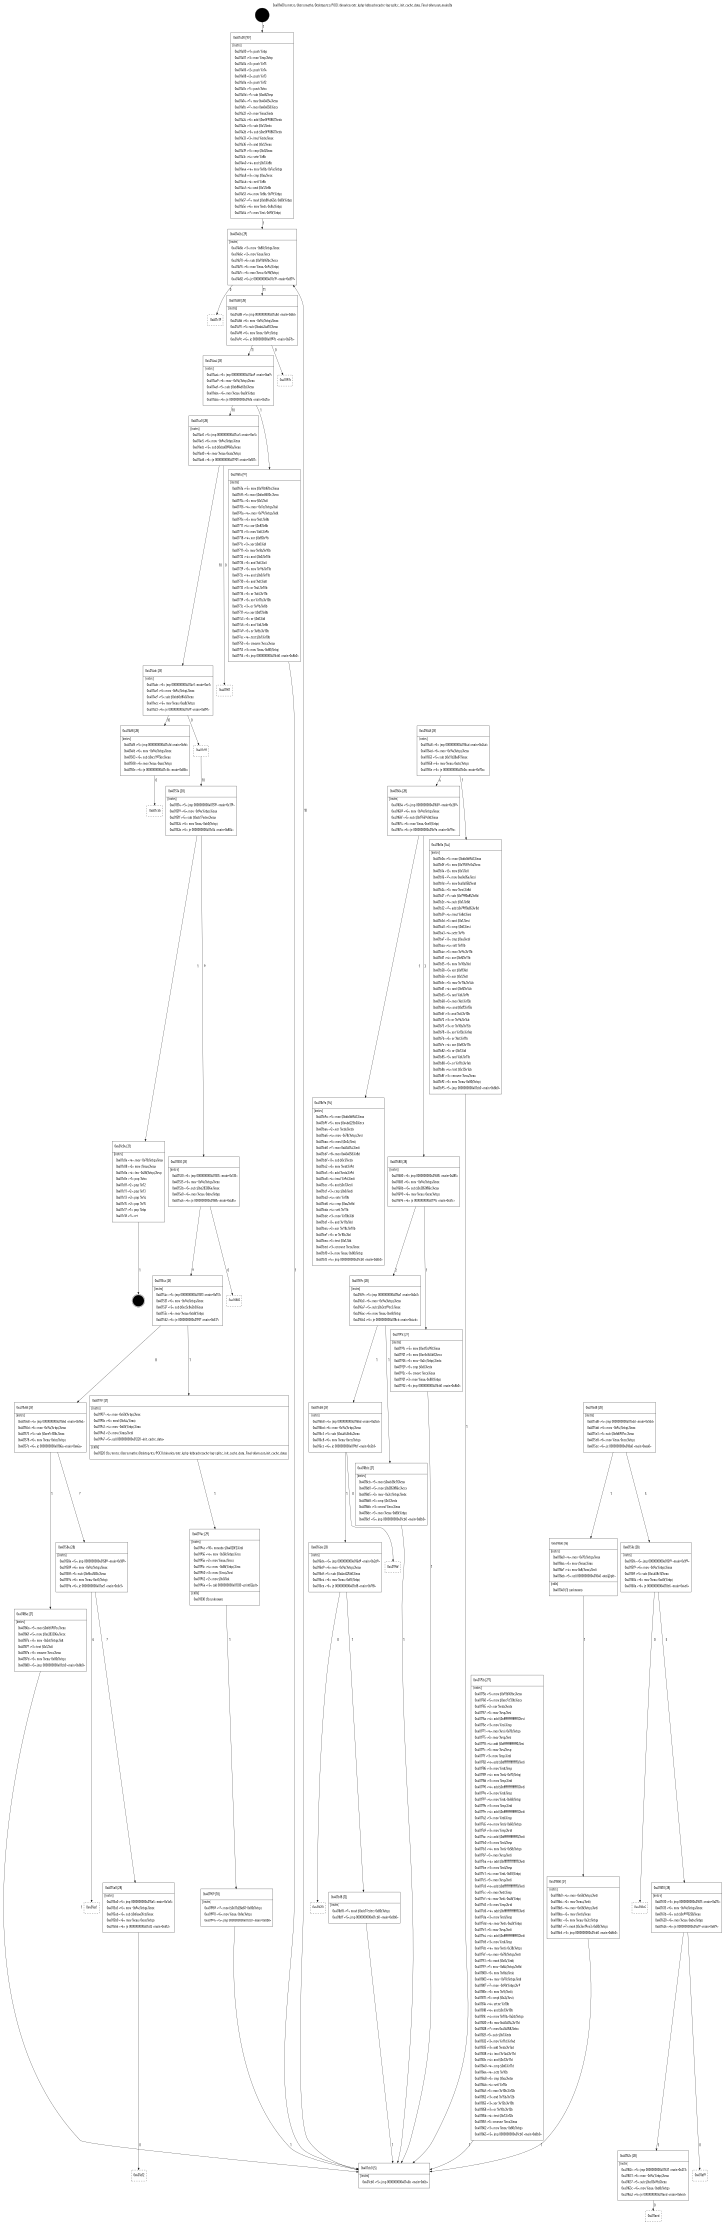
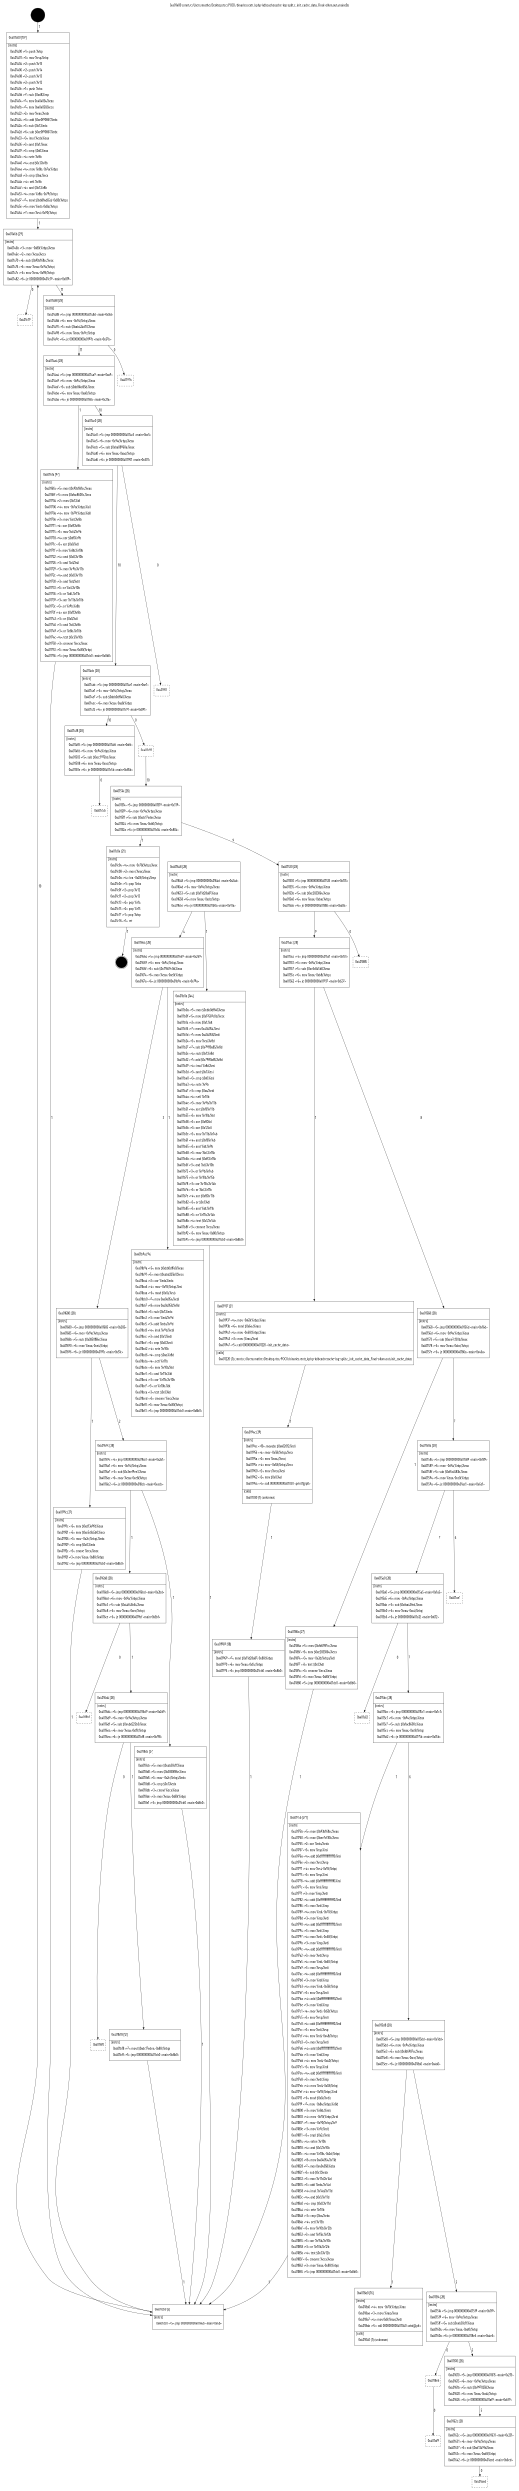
none -> (408, 1718)
(583, 1908) -> none
(694, 2050) -> (433, 2410)
